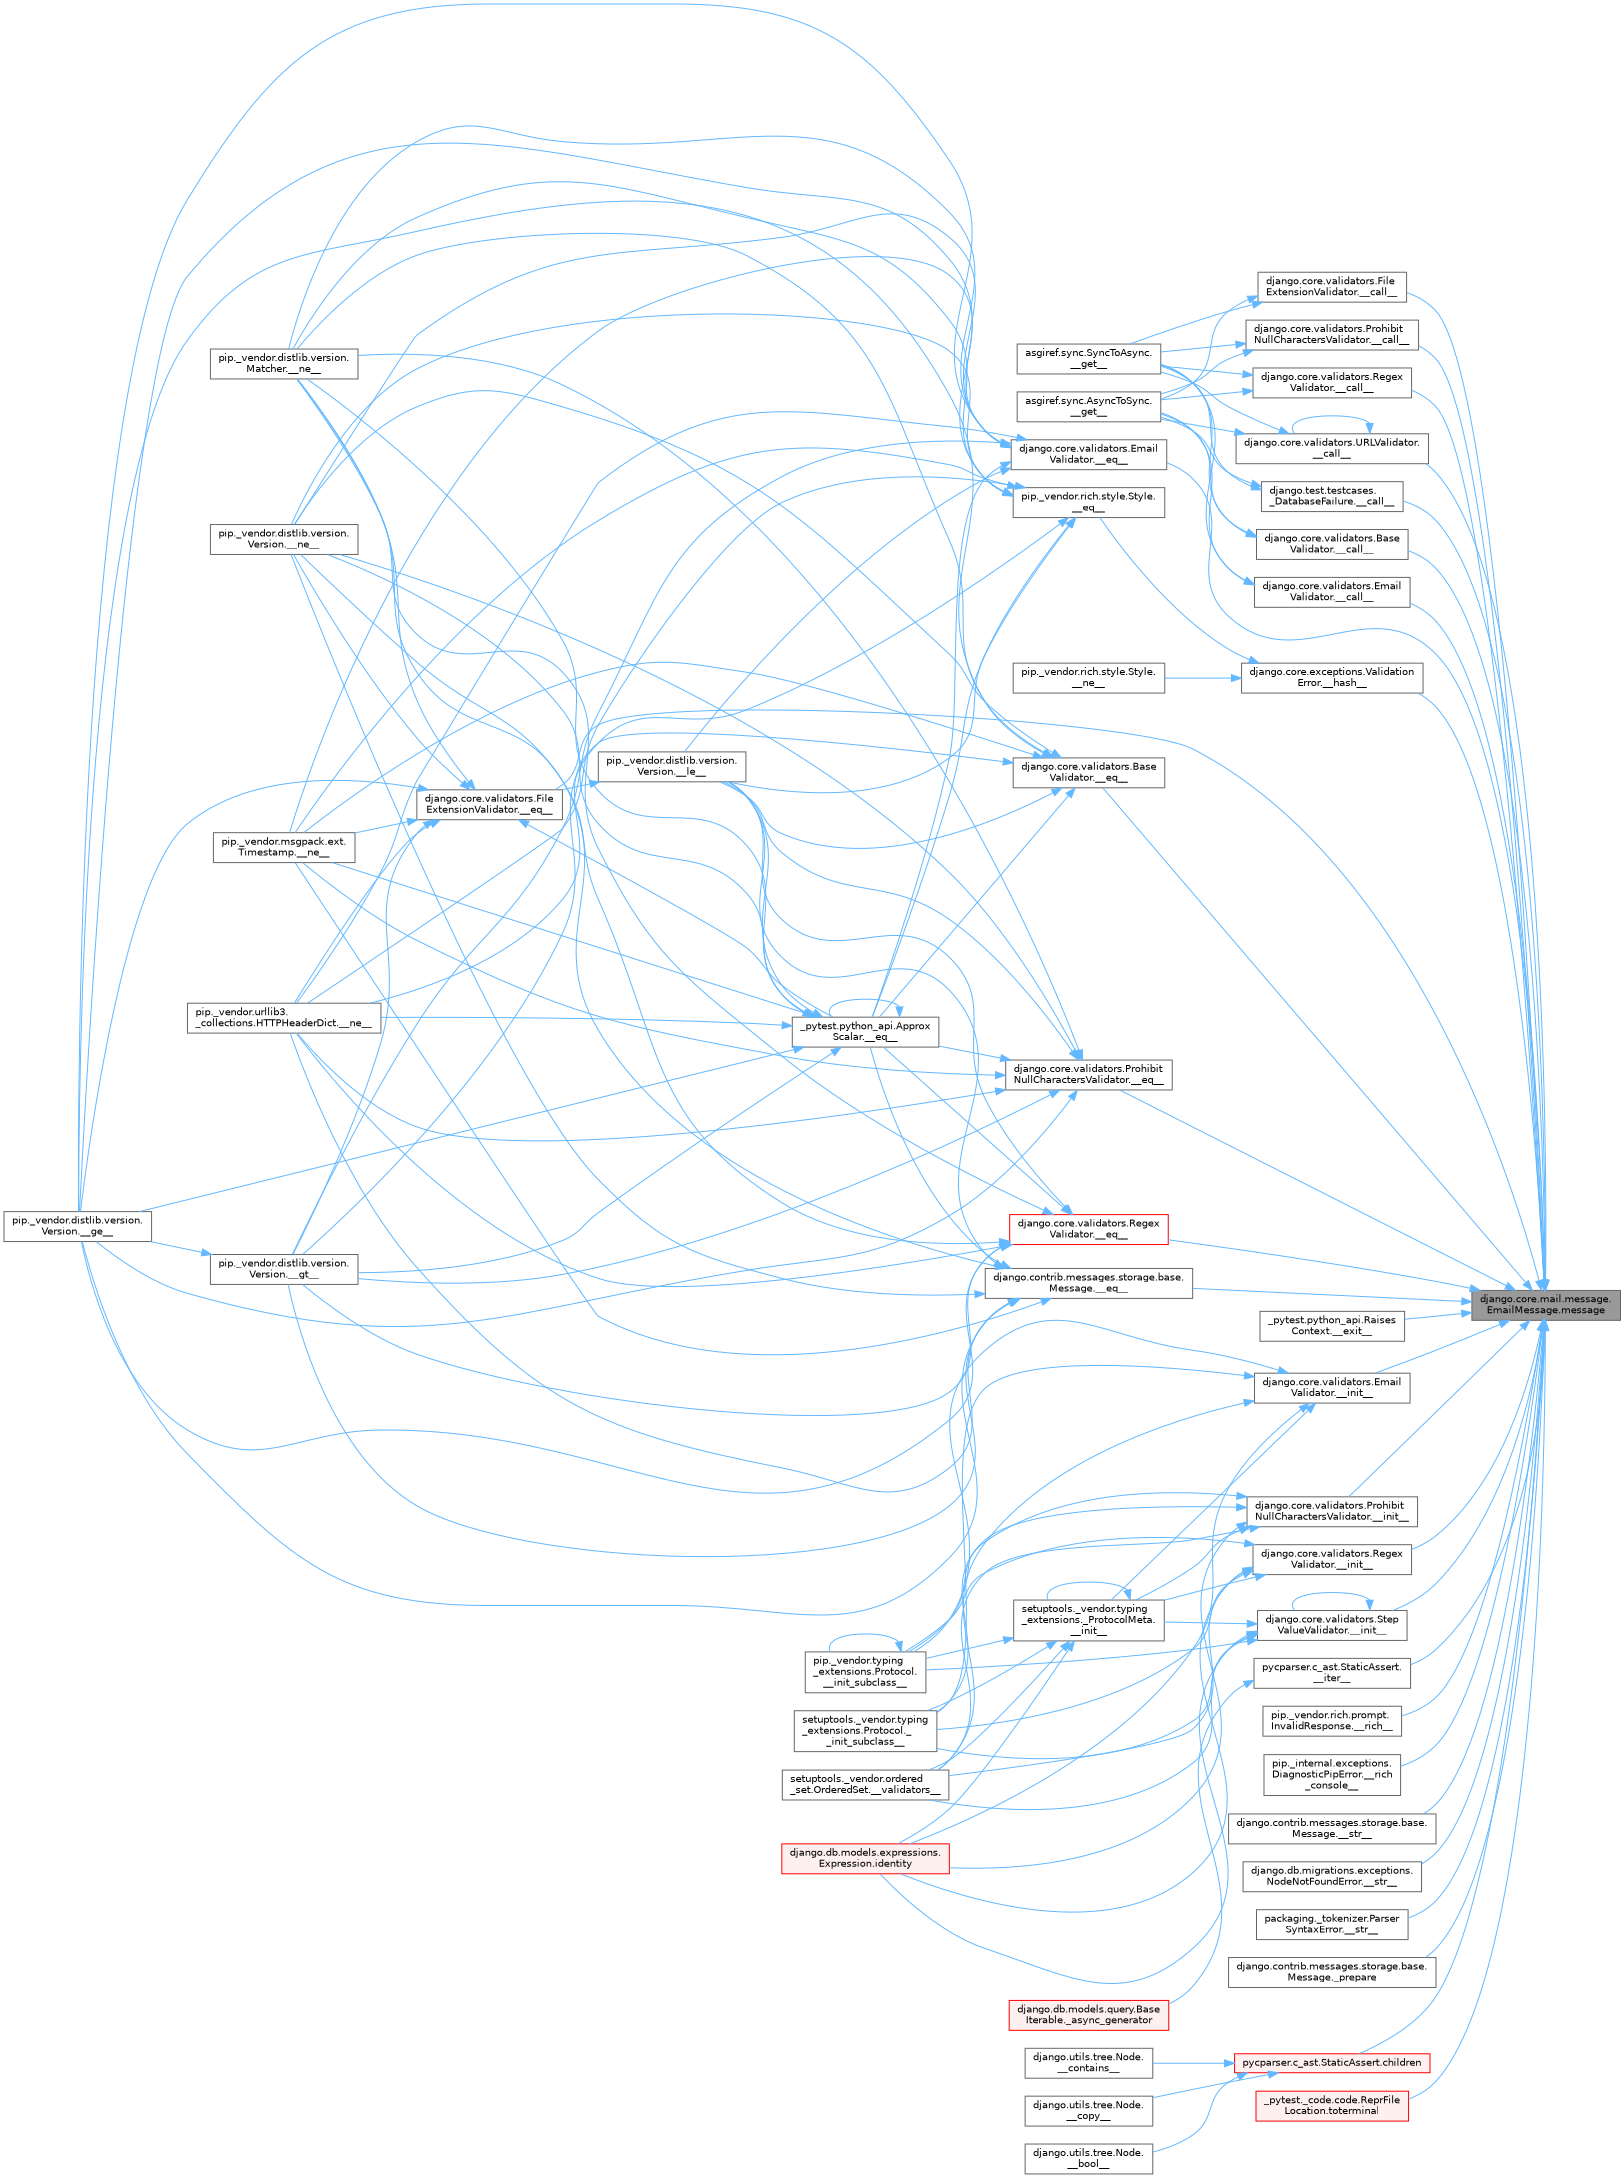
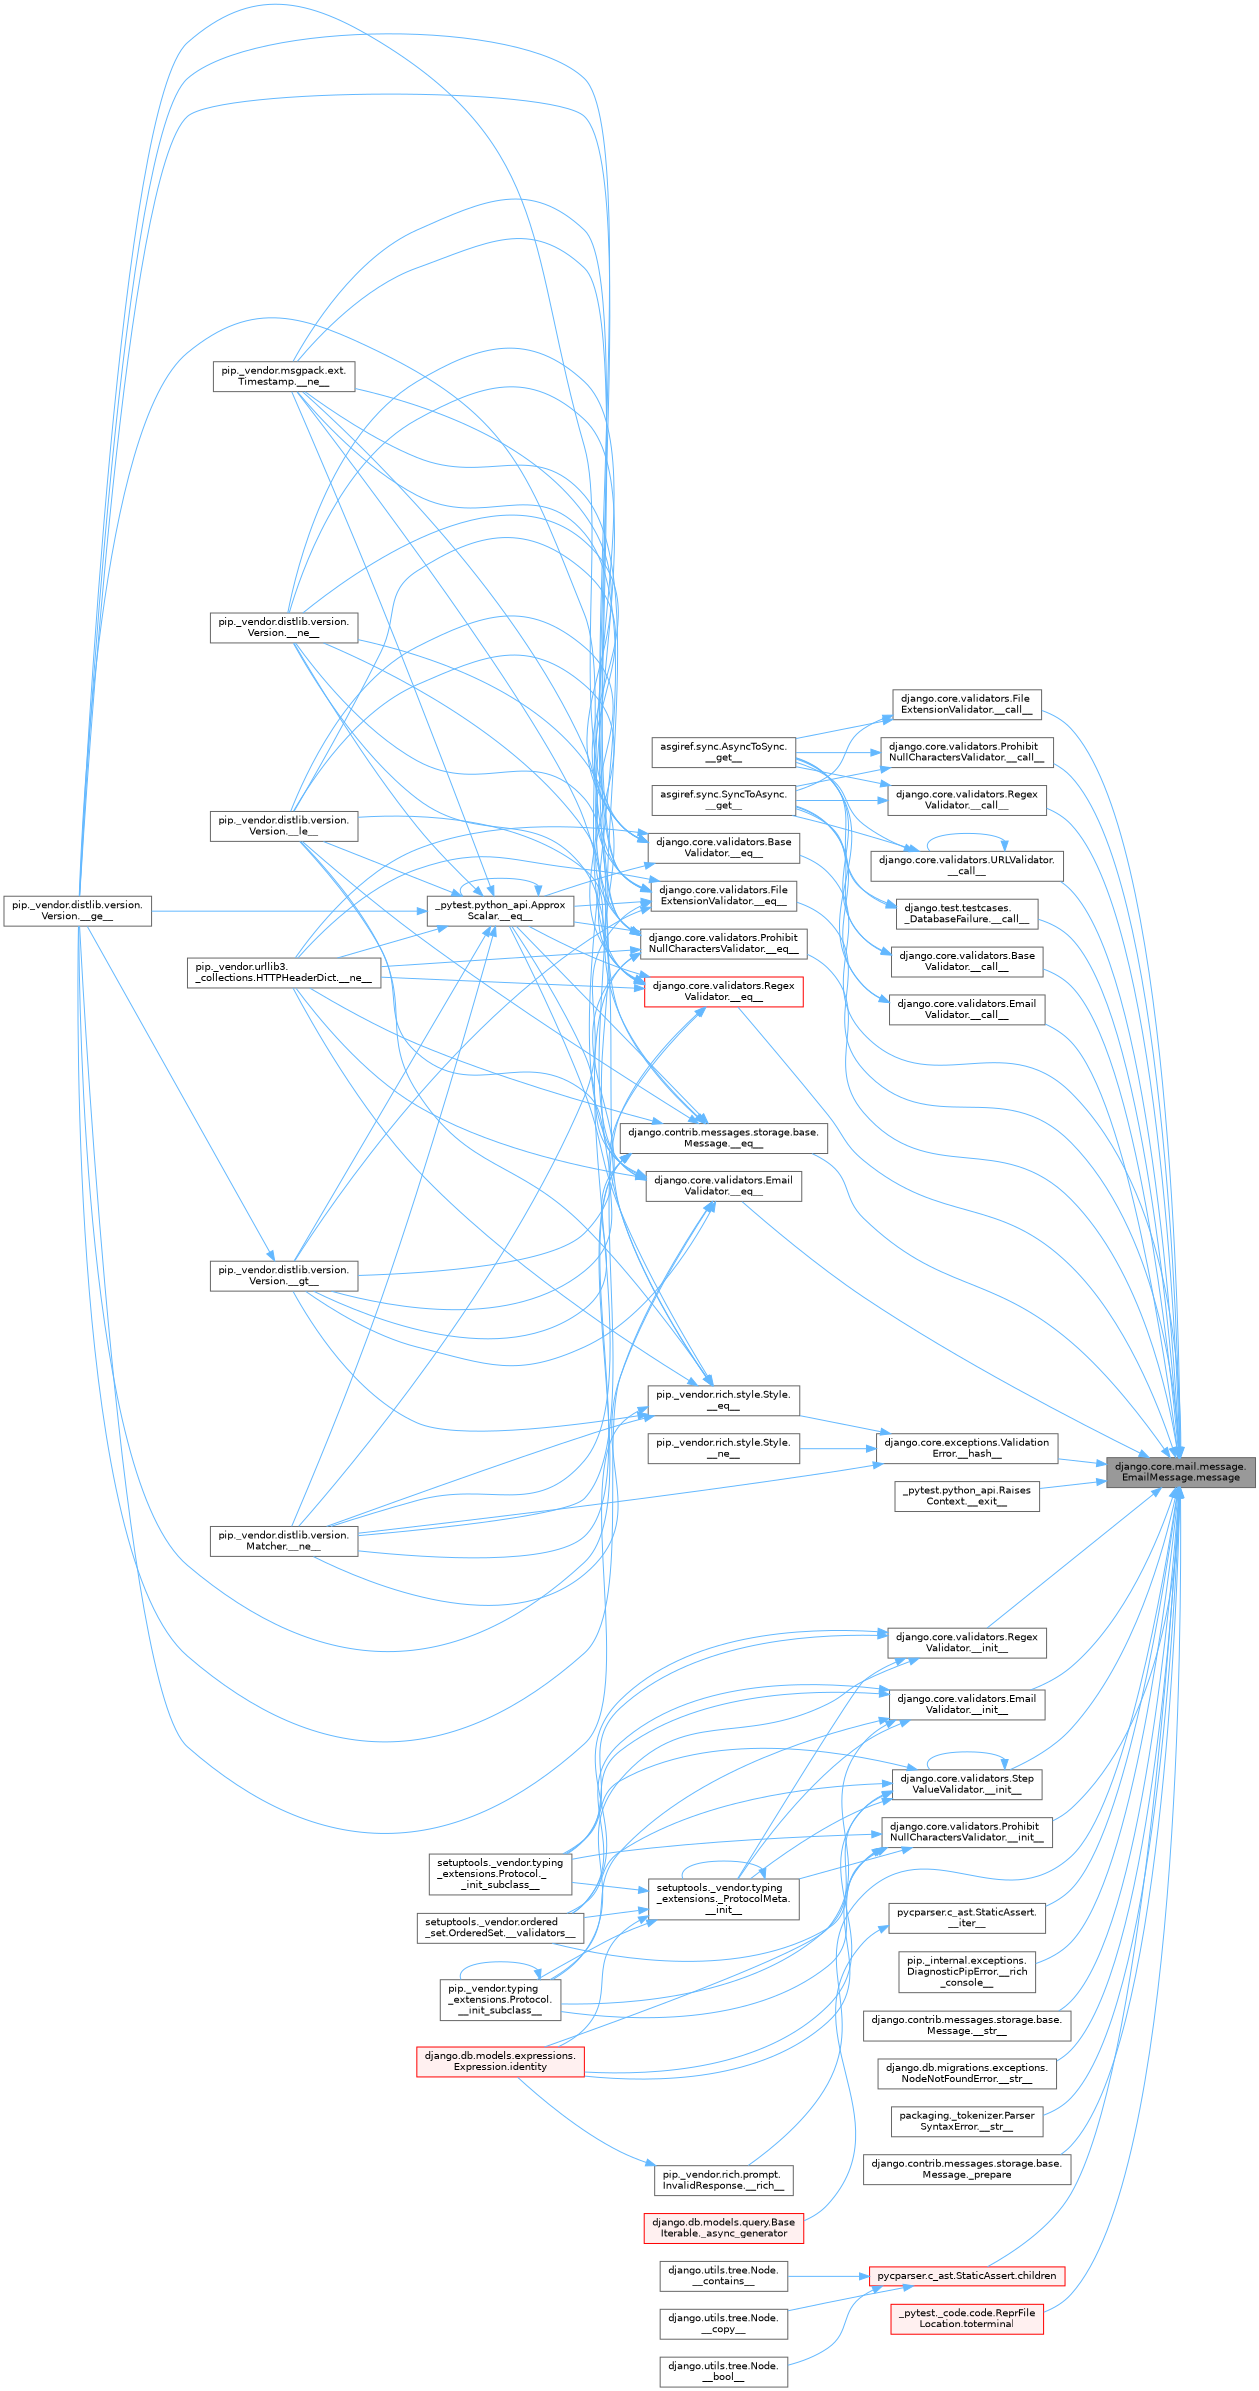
(798, 287) -> (629, 1500)
none -> (544, 672)
(576, 787) -> (530, 618)
(1199, 1864) -> (578, 2126)
